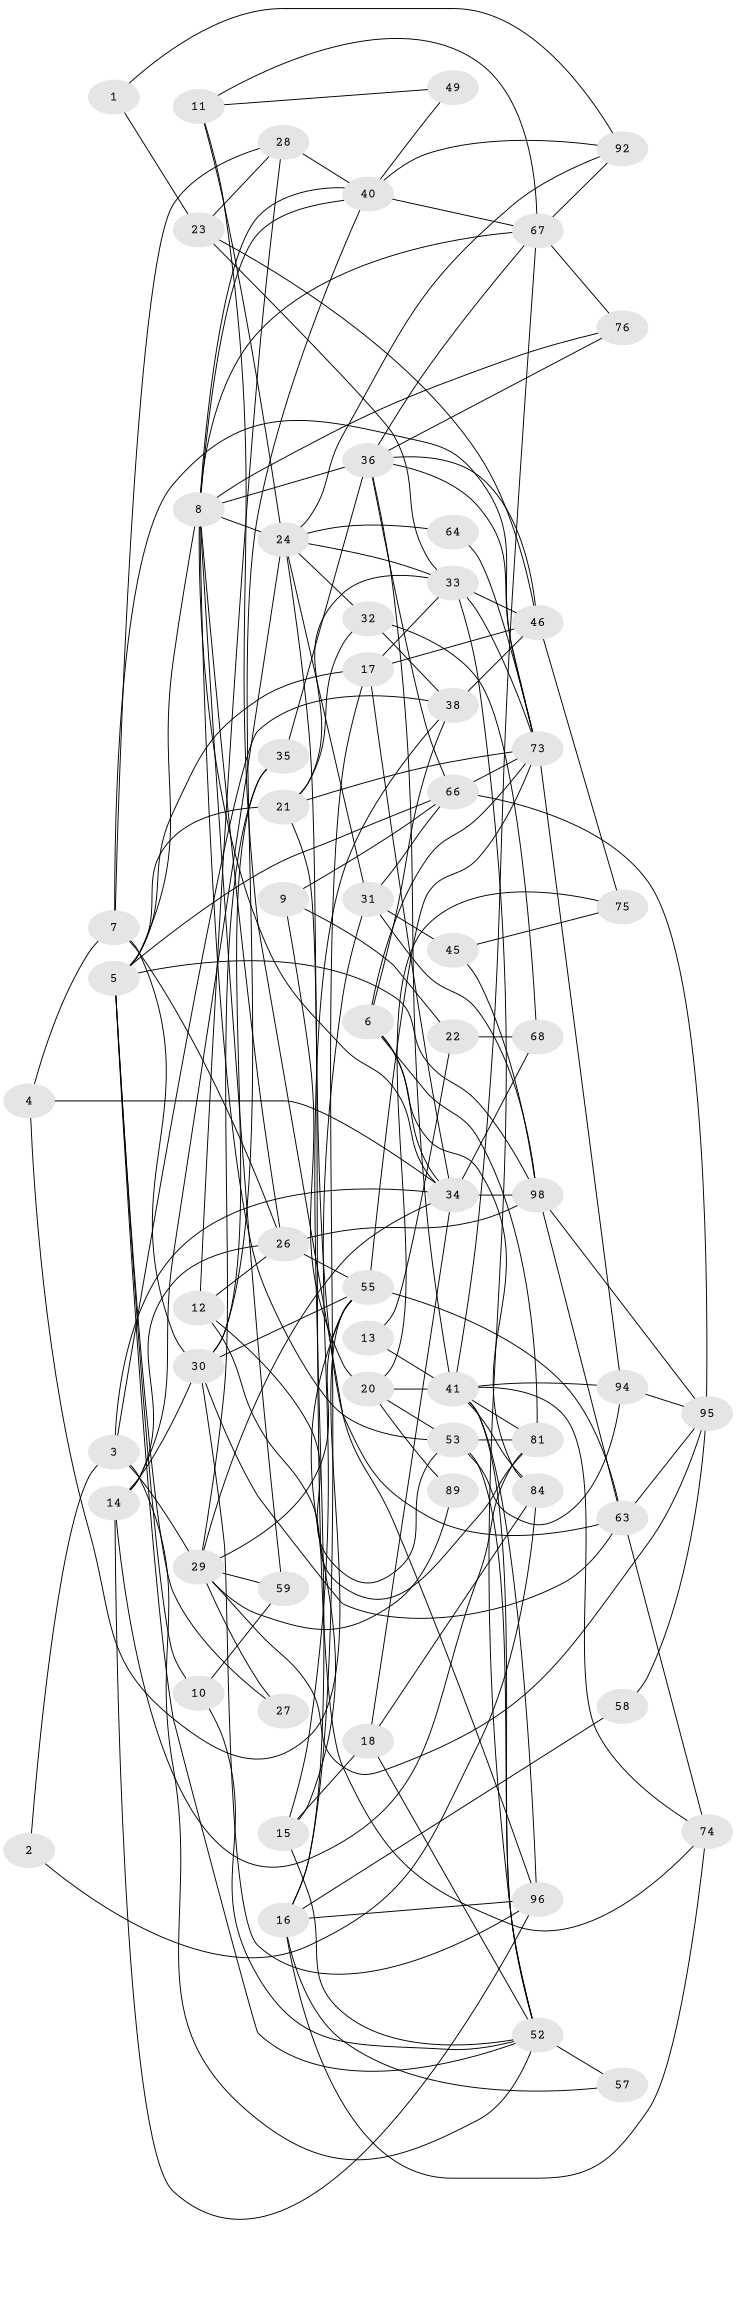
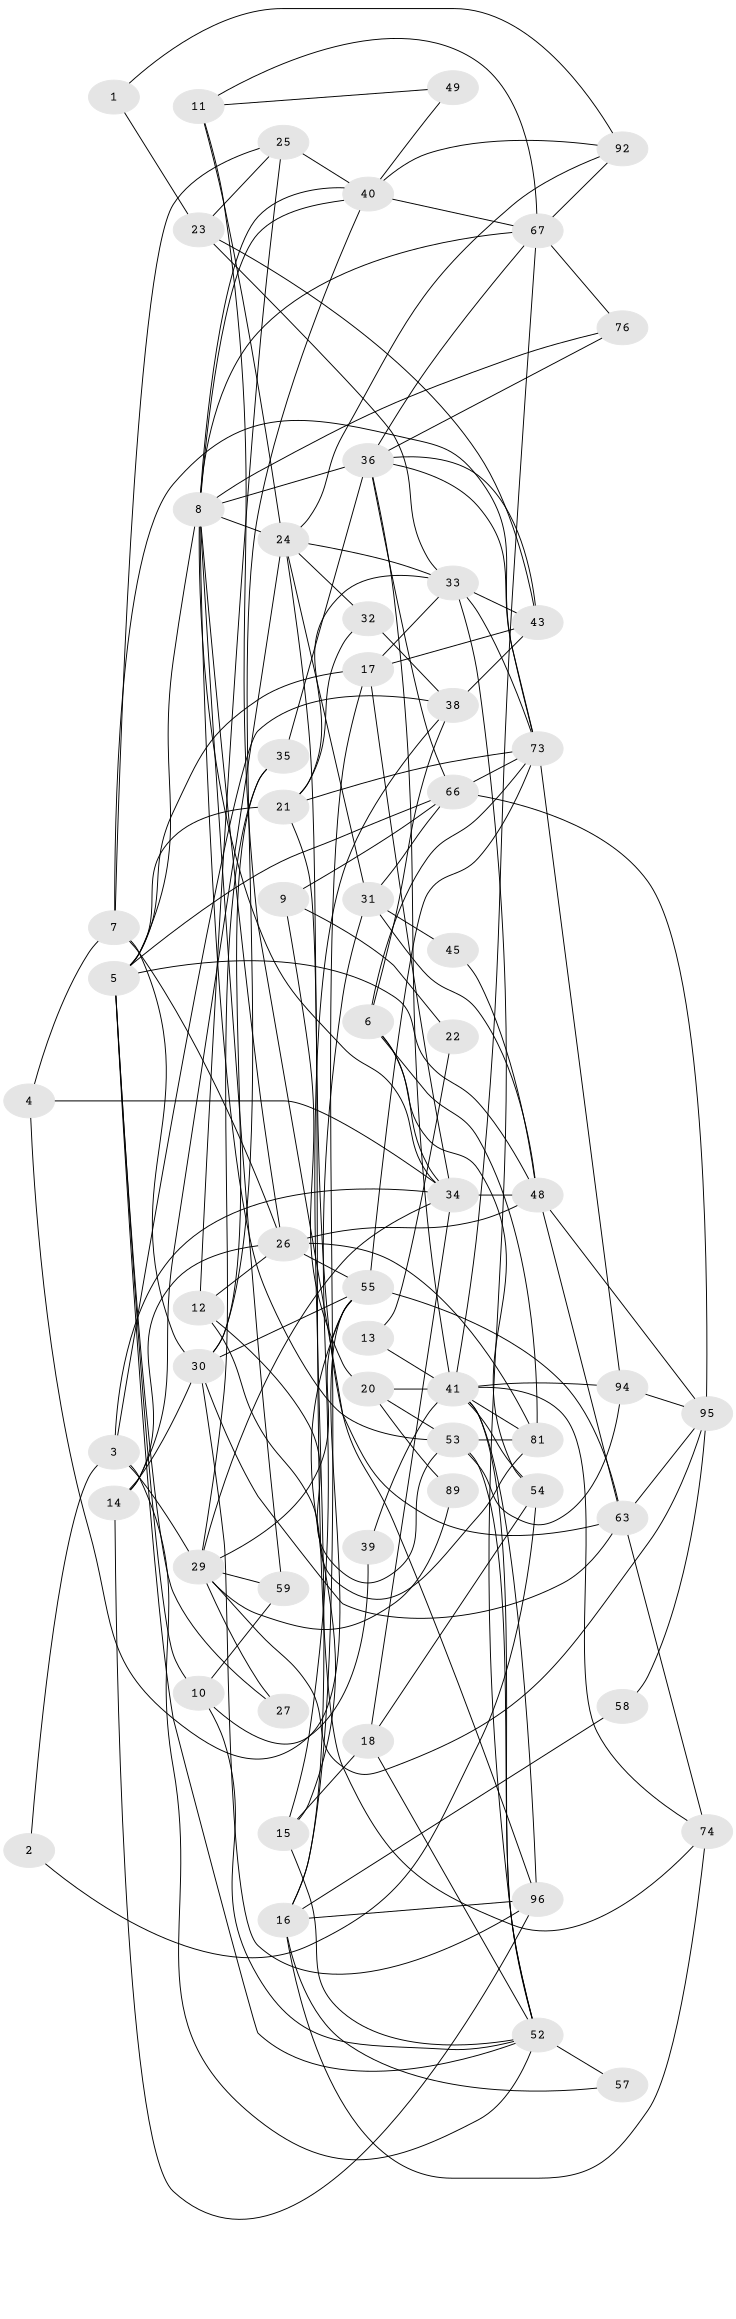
(283, 142) -> (283, 142)
(453, 532) -> none
(538, 623) -> (538, 623)
(622, 907) -> none
(538, 1037) -> none
(538, 1195) -> (538, 1195)
(538, 1491) -> (538, 1491)
none -> (368, 1547)
(324, 1851) -> (426, 1286)
